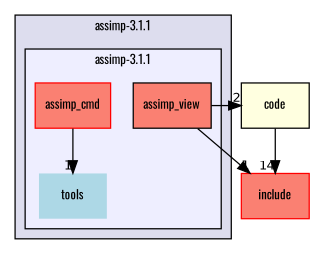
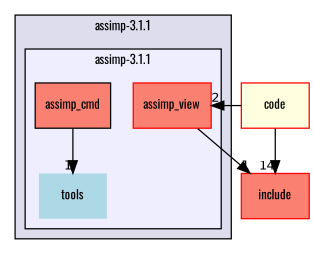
(73, 106) -> (73, 106)
(172, 106) -> (172, 106)
(220, 106) -> (233, 106)
(275, 106) -> (275, 106)
